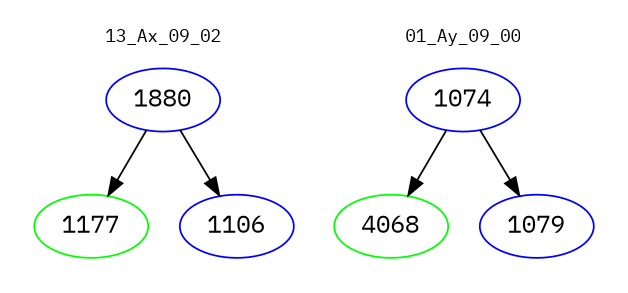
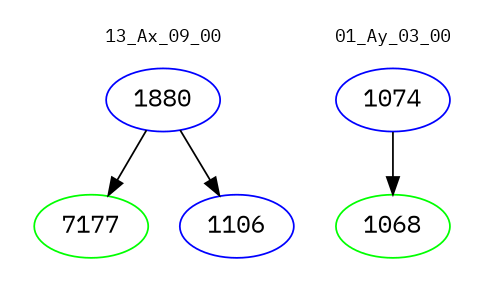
(164, 38) -> (164, 38)
(464, 38) -> (394, 38)
(91, 226) -> (91, 226)
(391, 226) -> (393, 226)
(537, 226) -> none
